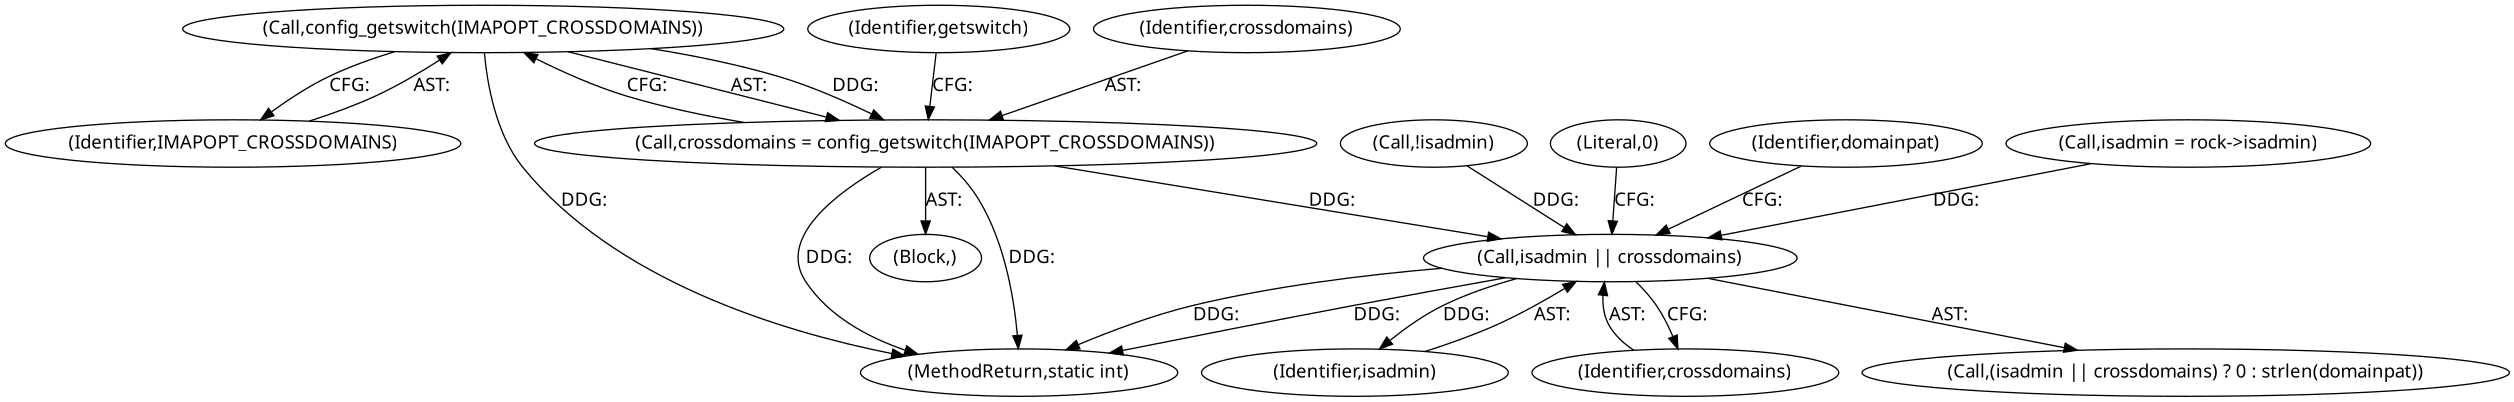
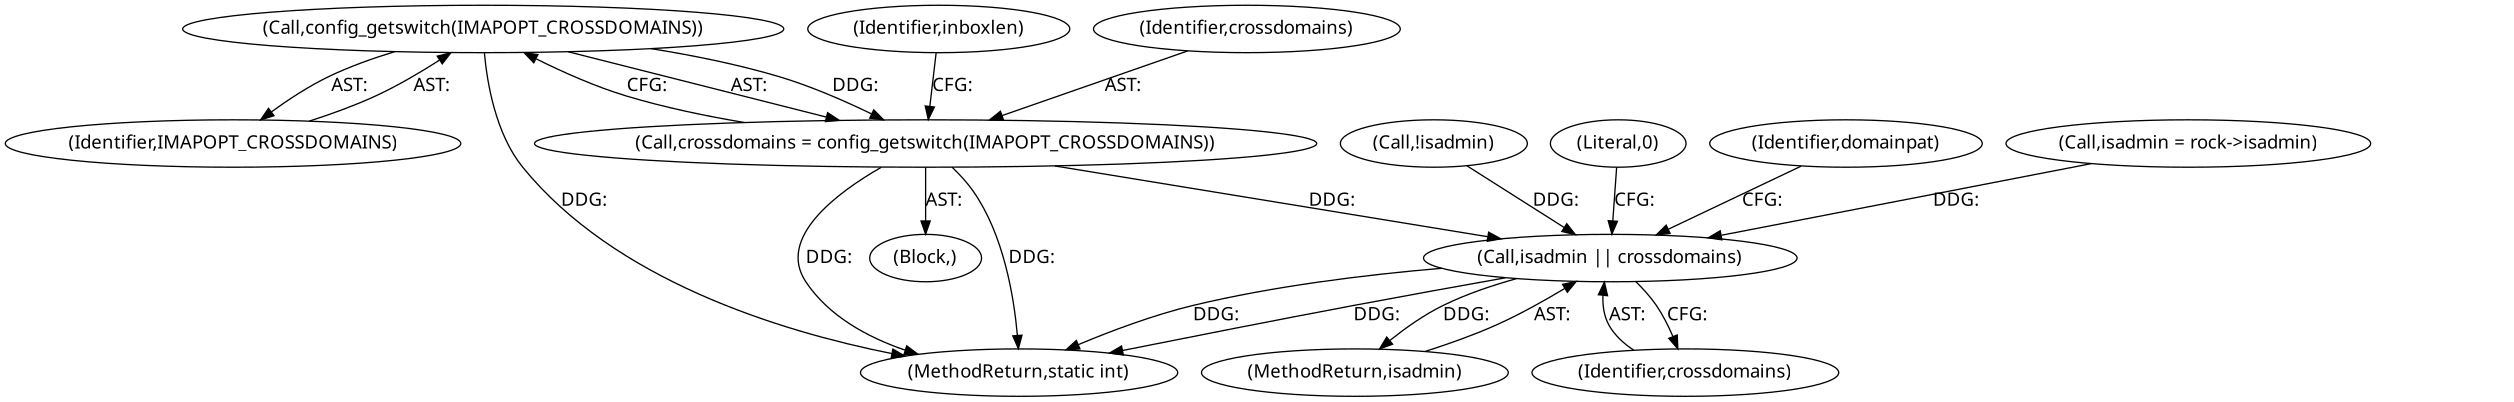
(939, 29) -> (939, 29)
(352, 86) -> (352, 86)
(1355, 373) -> (1355, 373)
(2186, 373) -> none
